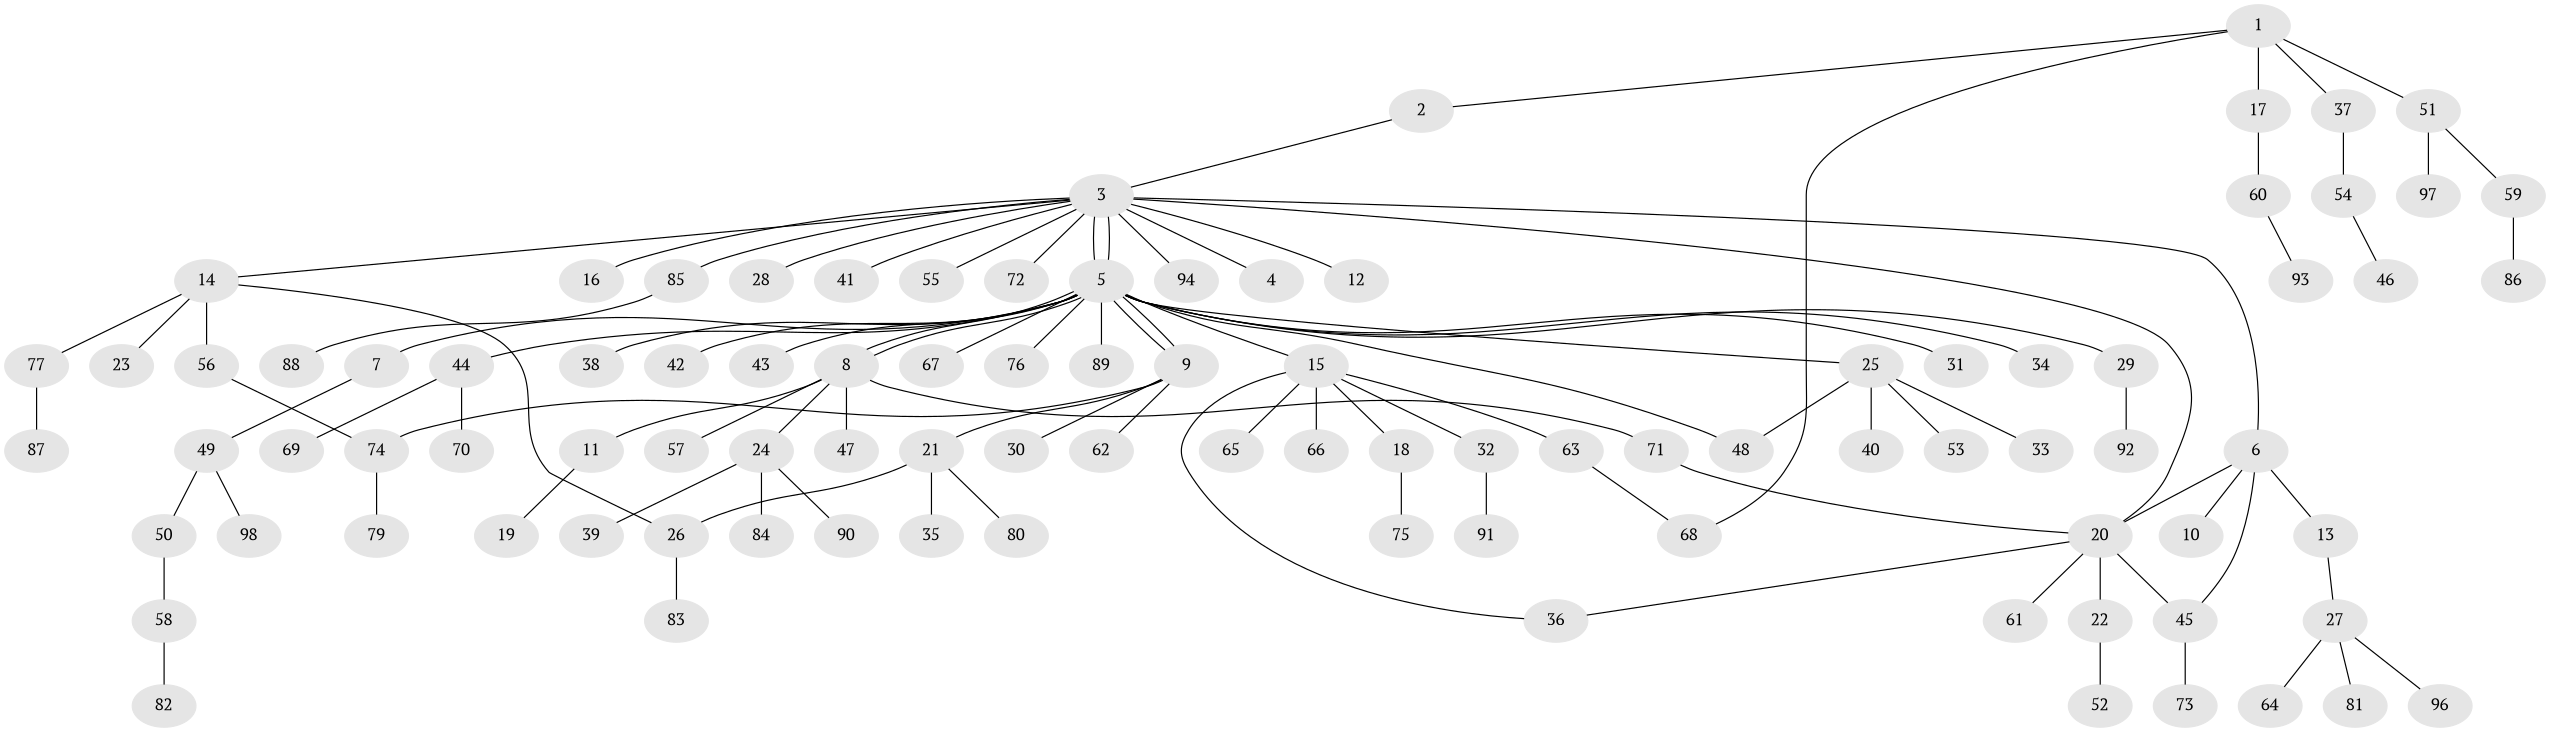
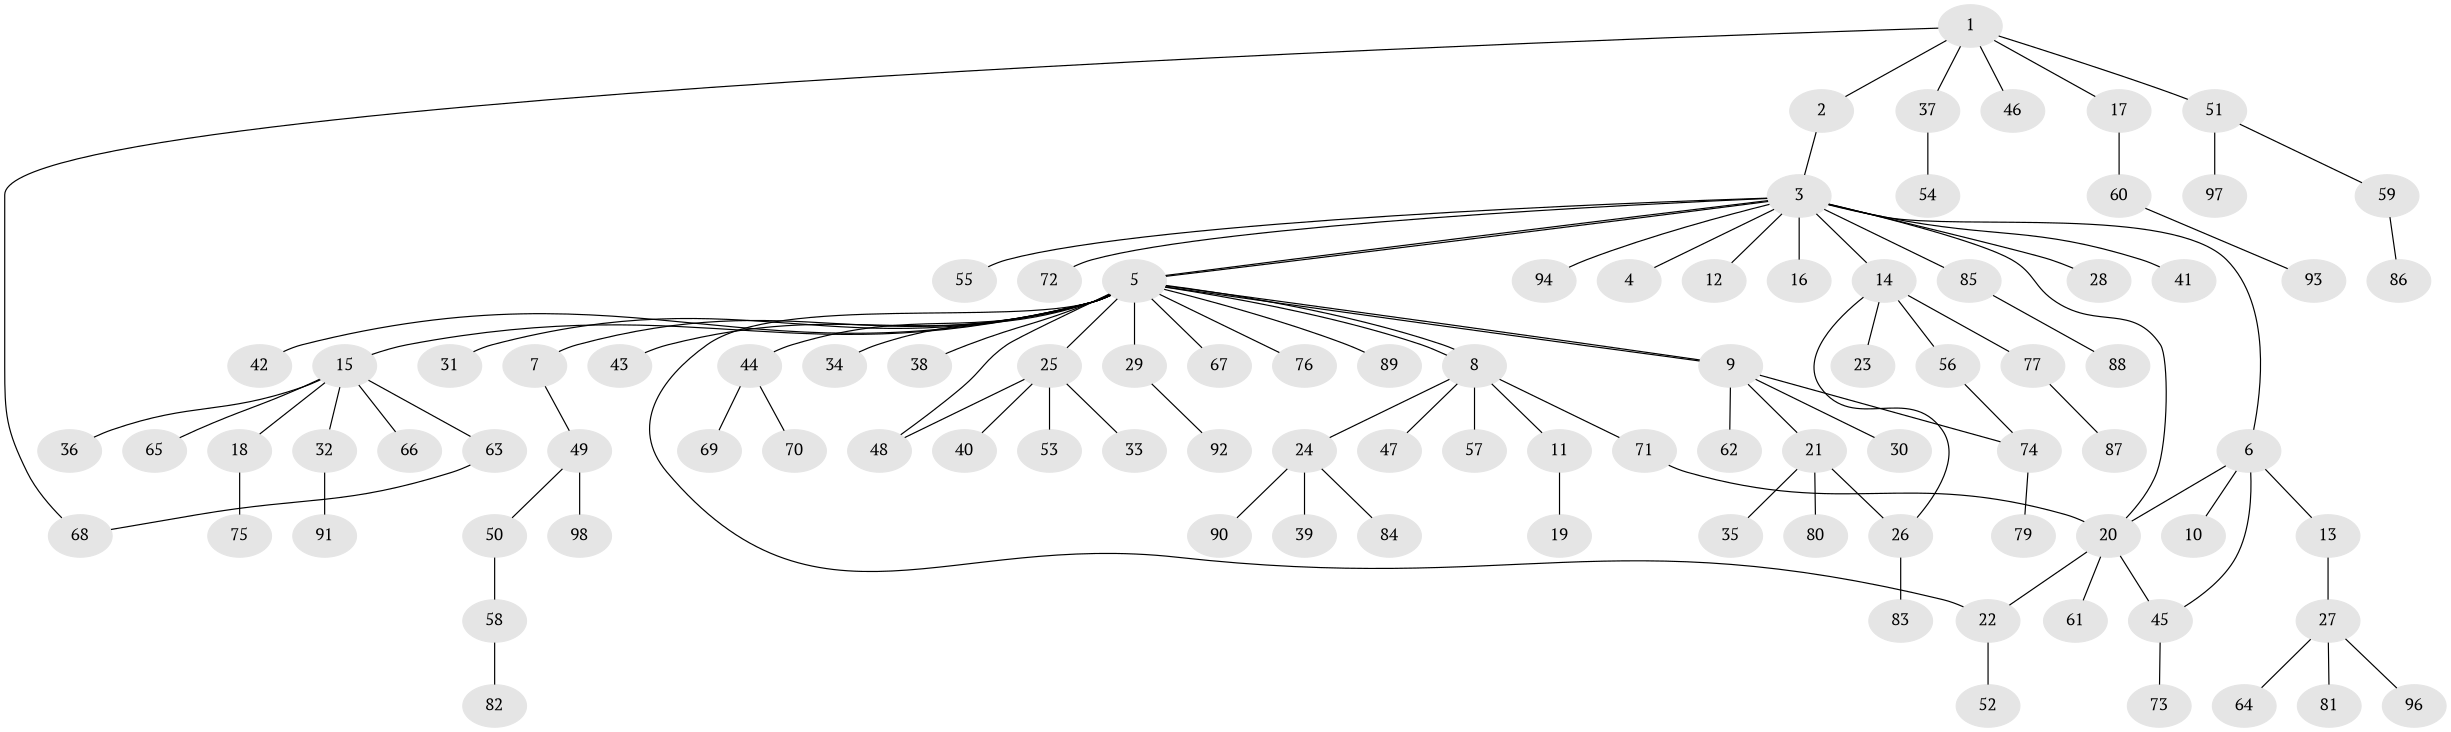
(2365, 239) -> (1992, 69)
none -> (1021, 558)
(1828, 578) -> none
